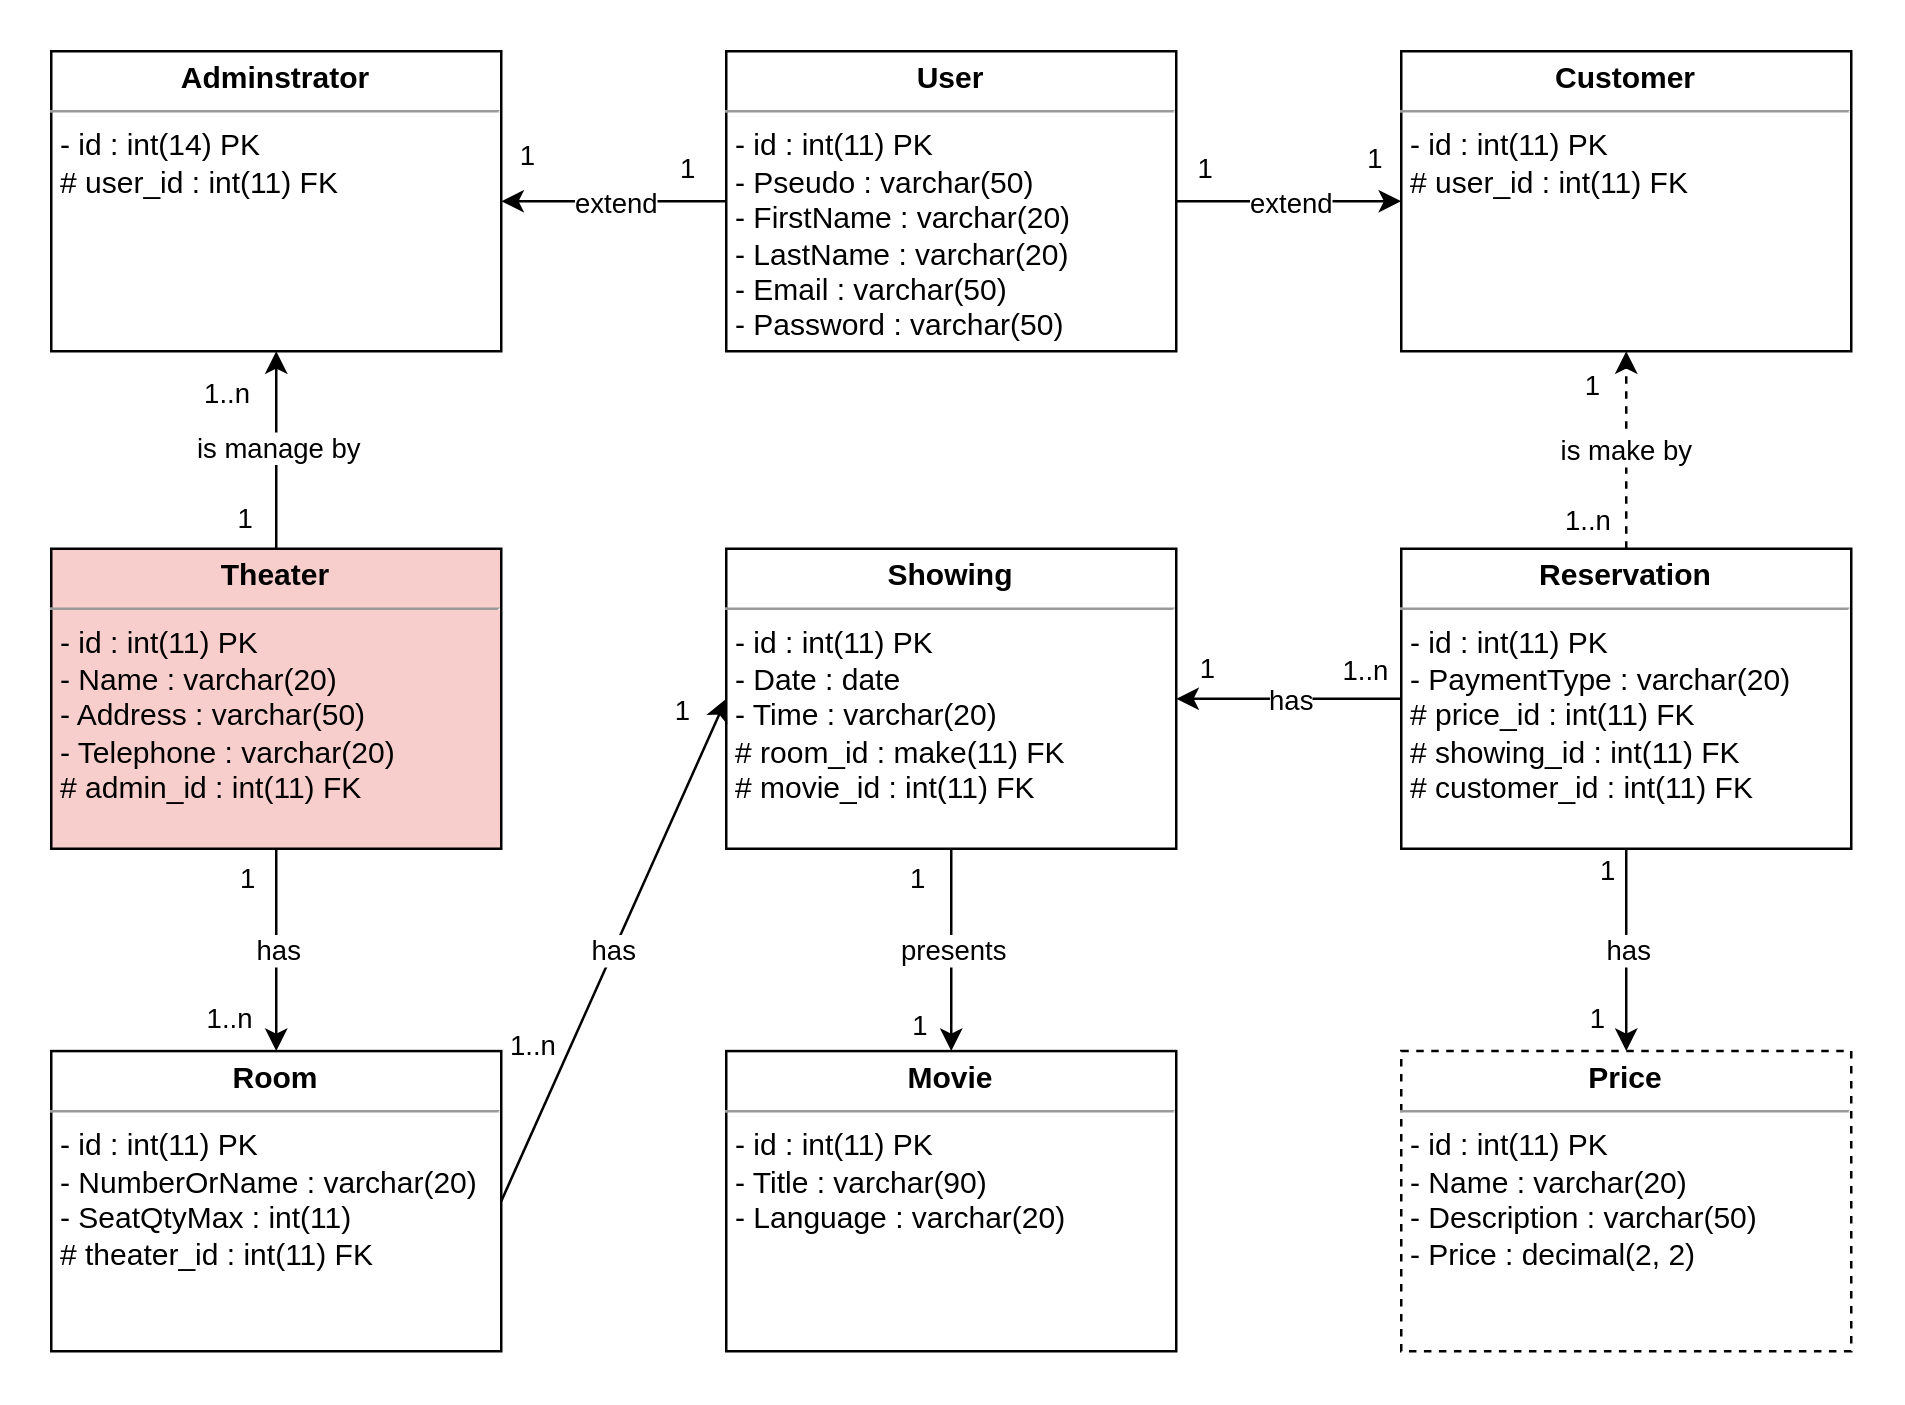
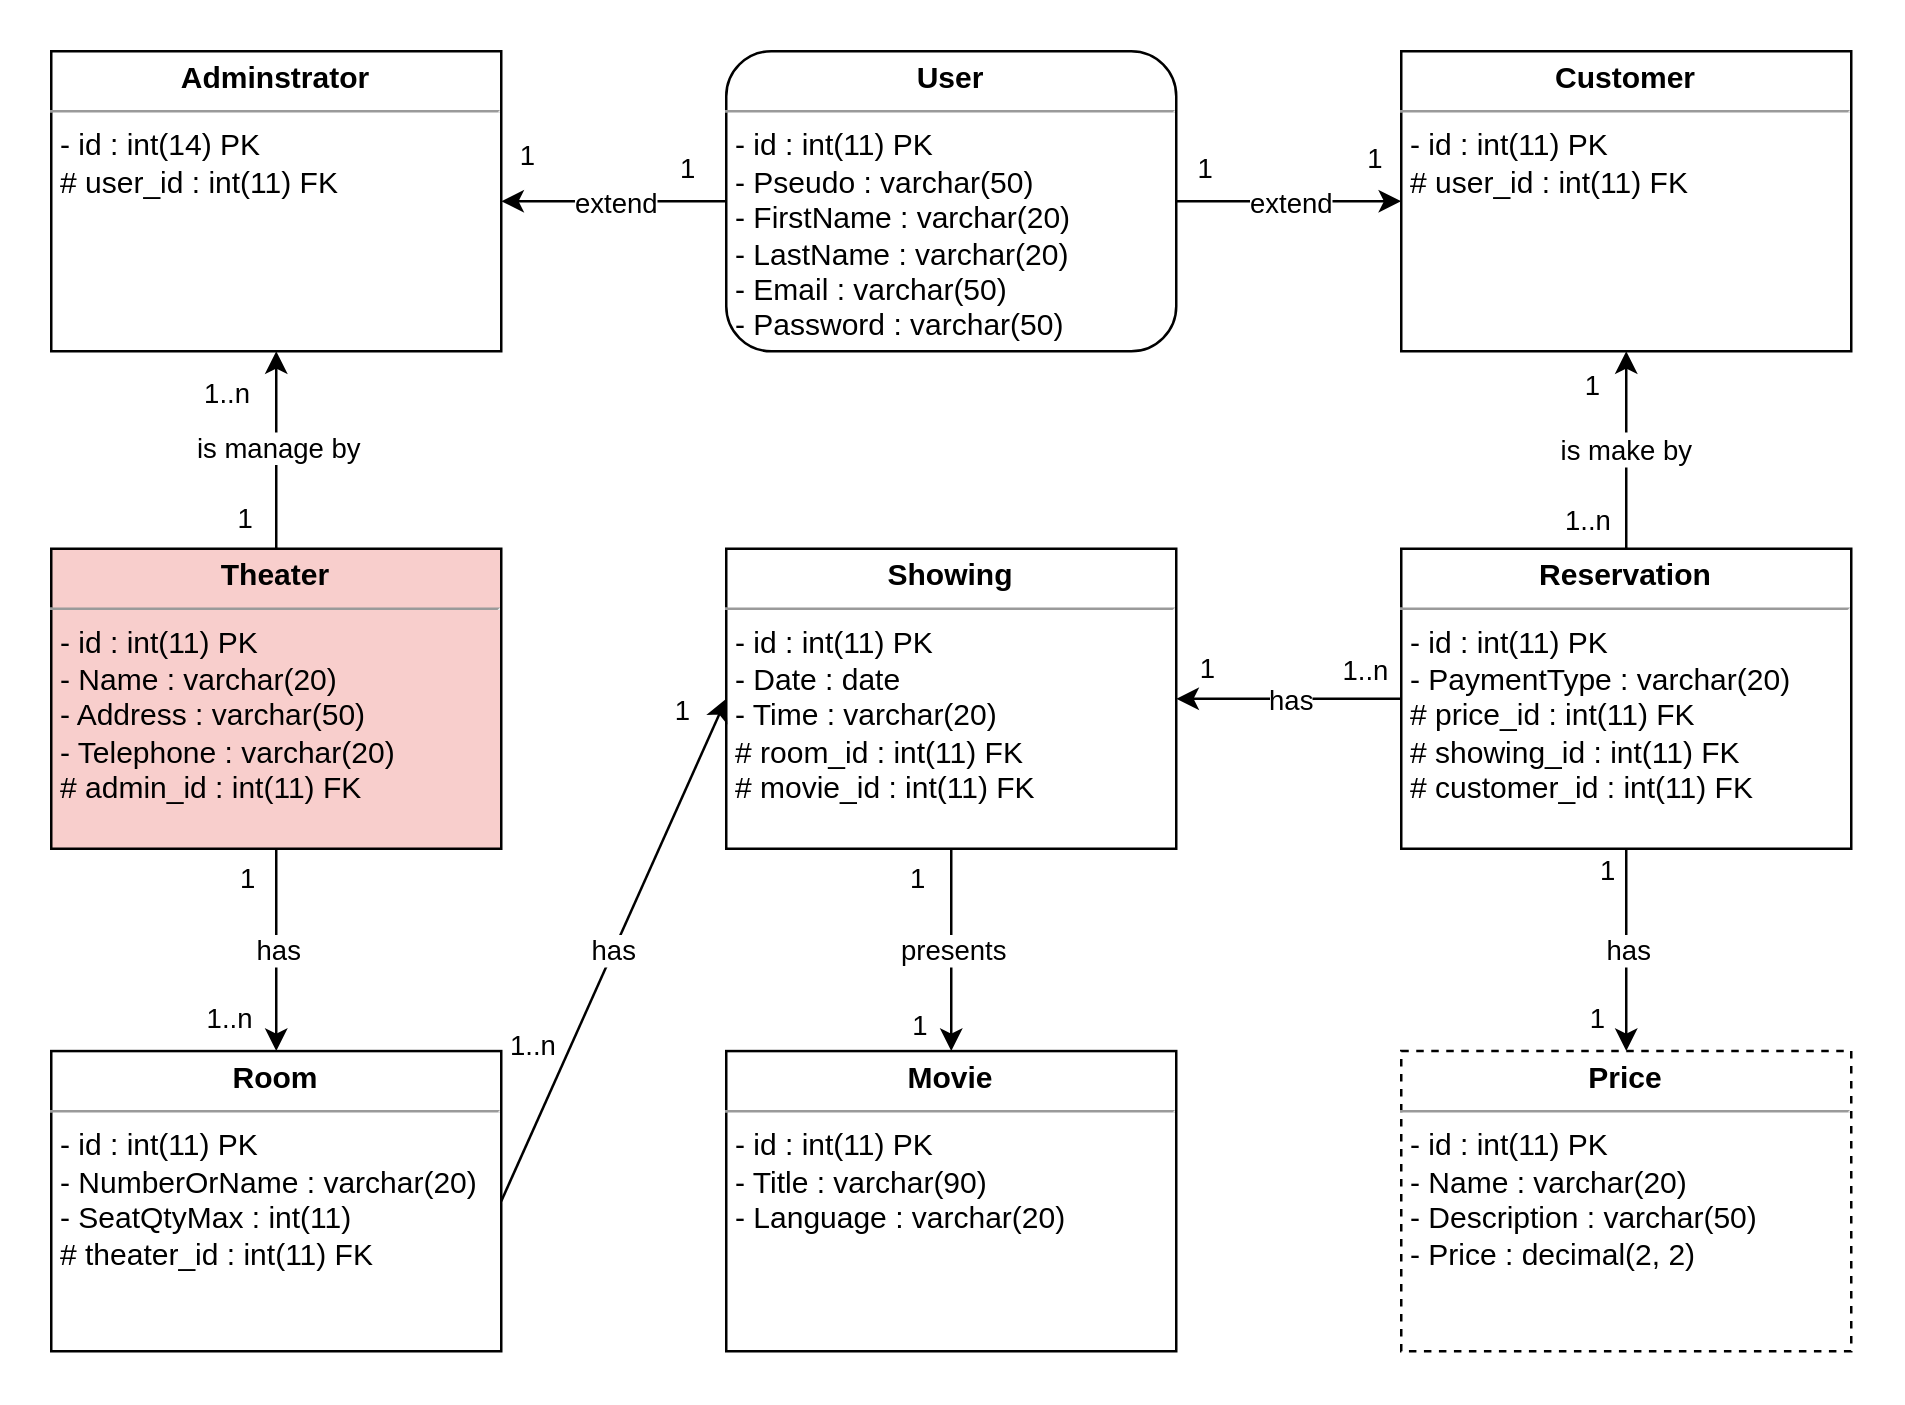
(951, 201) -> (951, 201)
(1626, 507) -> (1626, 507)
(896, 657) -> (888, 657)
